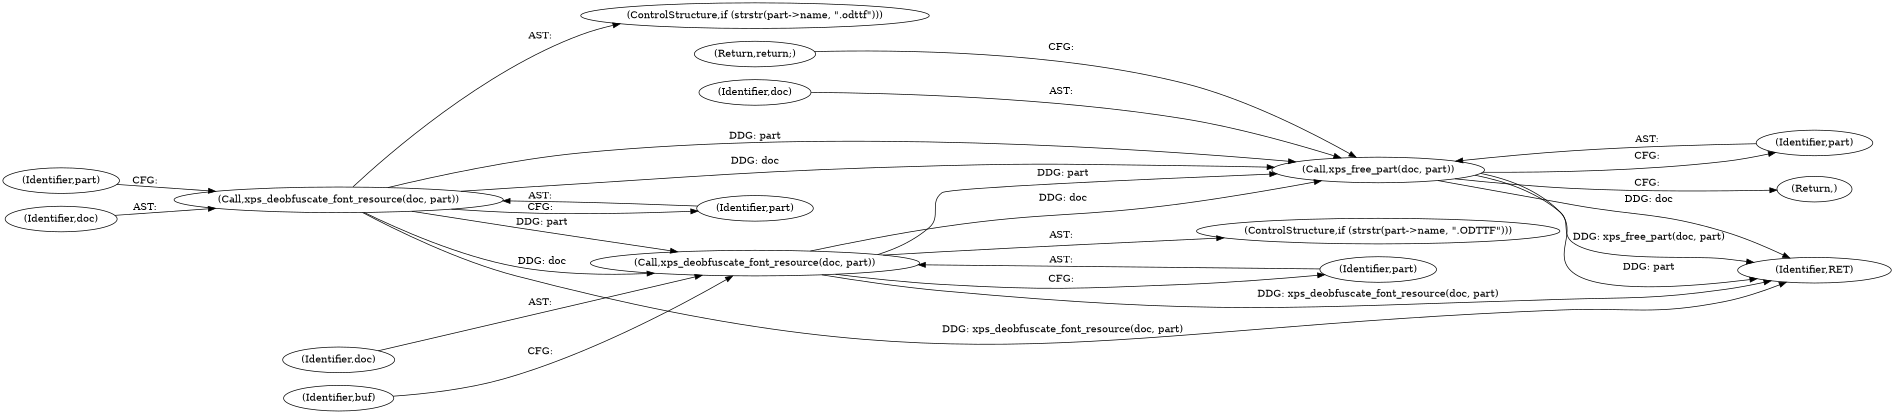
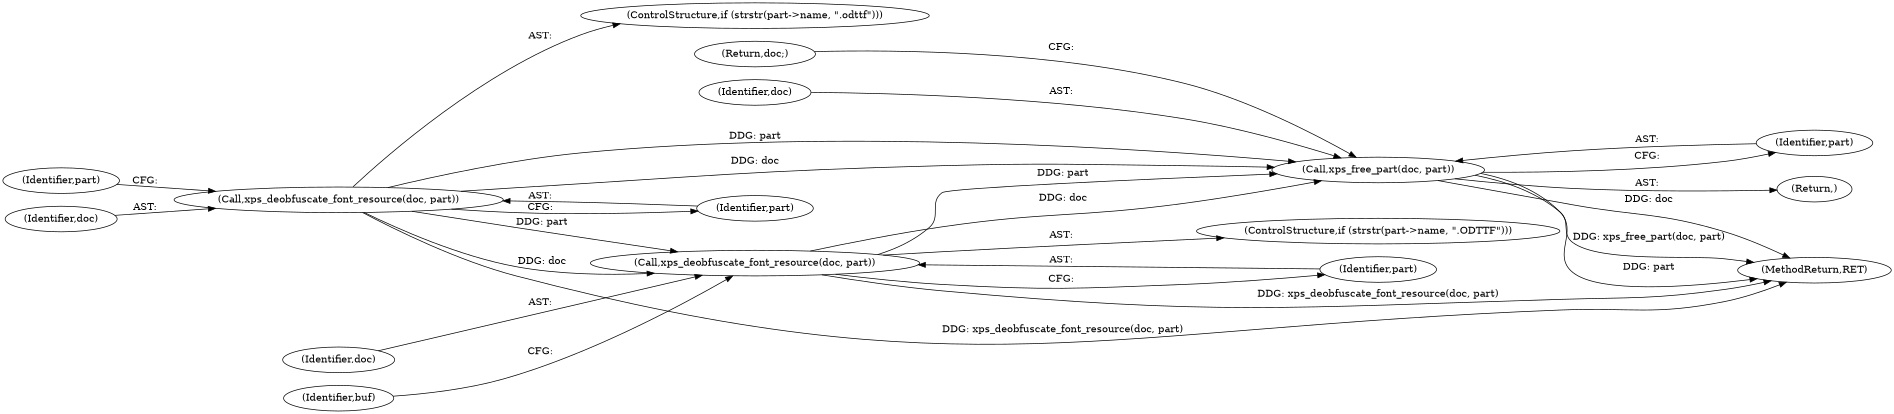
(755, 54) -> (755, 54)
(1649, 183) -> (1649, 183)
(1814, 270) -> (1814, 270)
